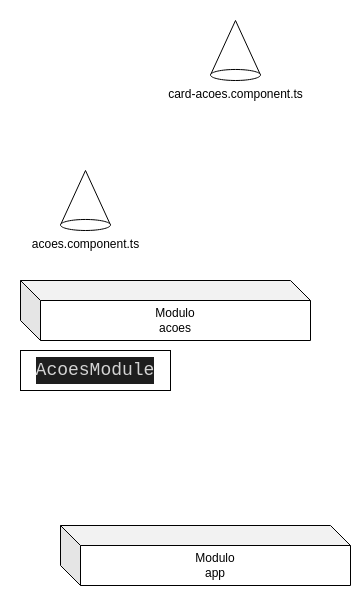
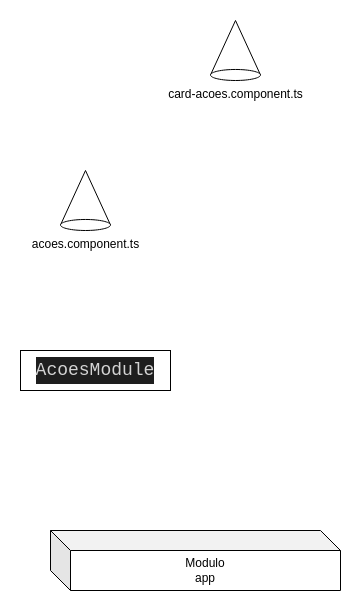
(166, 311) -> none
(206, 556) -> (196, 561)
